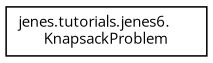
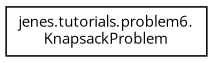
(106, 31) -> (106, 31)
